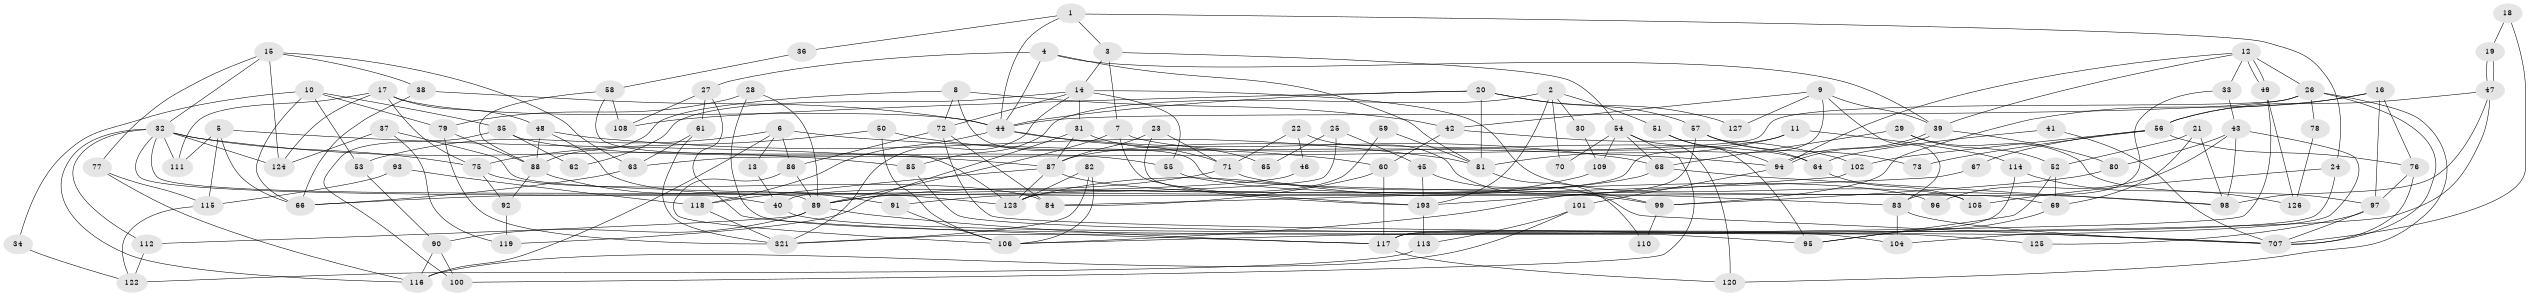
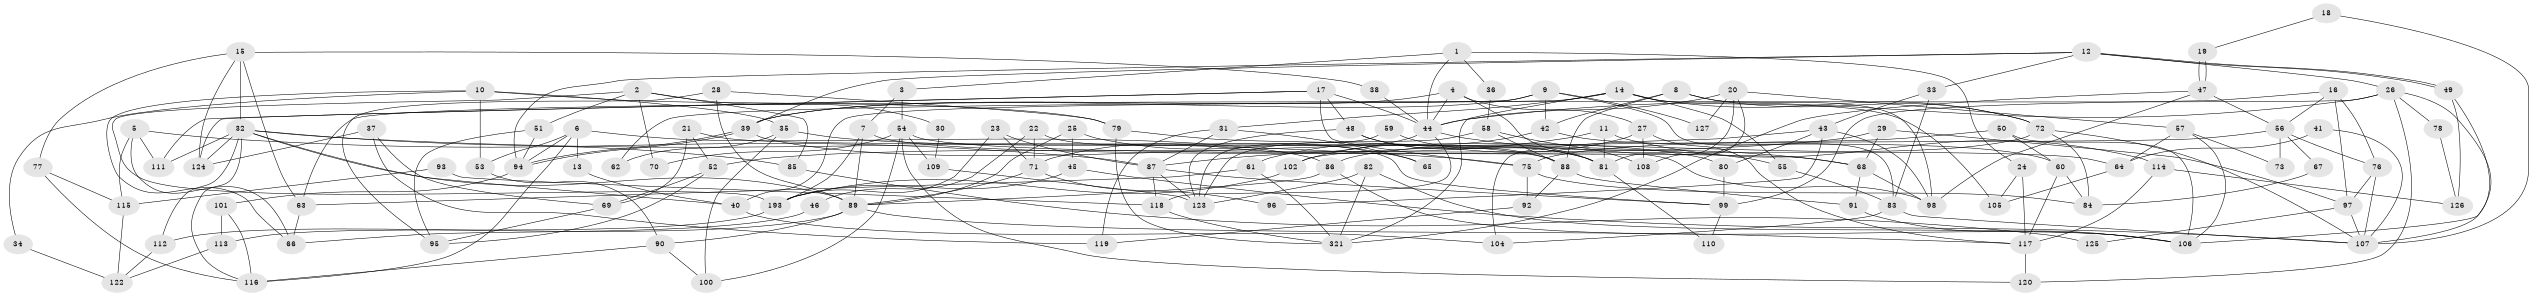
(1094, 71) -> none
(344, 134) -> none
(2276, 244) -> (2363, 244)
